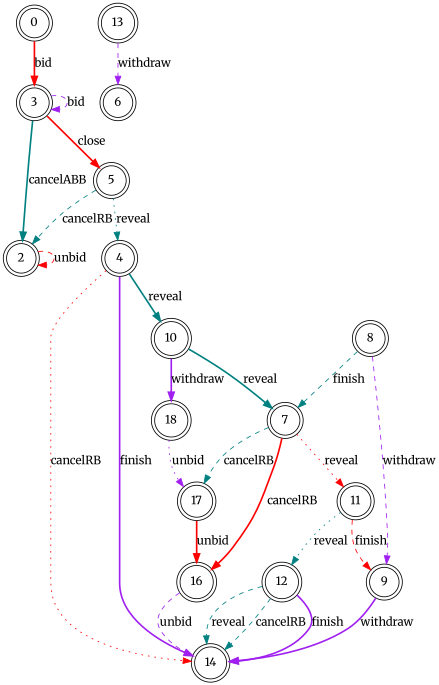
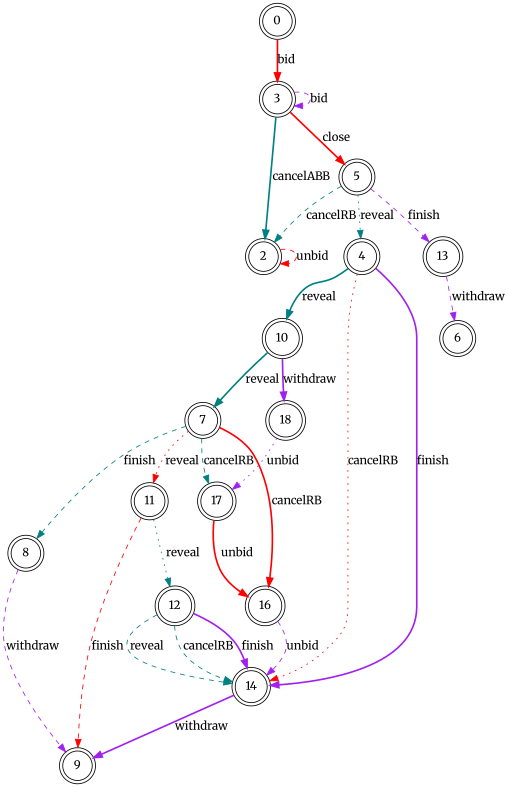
none -> (397, 212)
(331, 377) -> (106, 468)
(315, 644) -> (168, 725)
